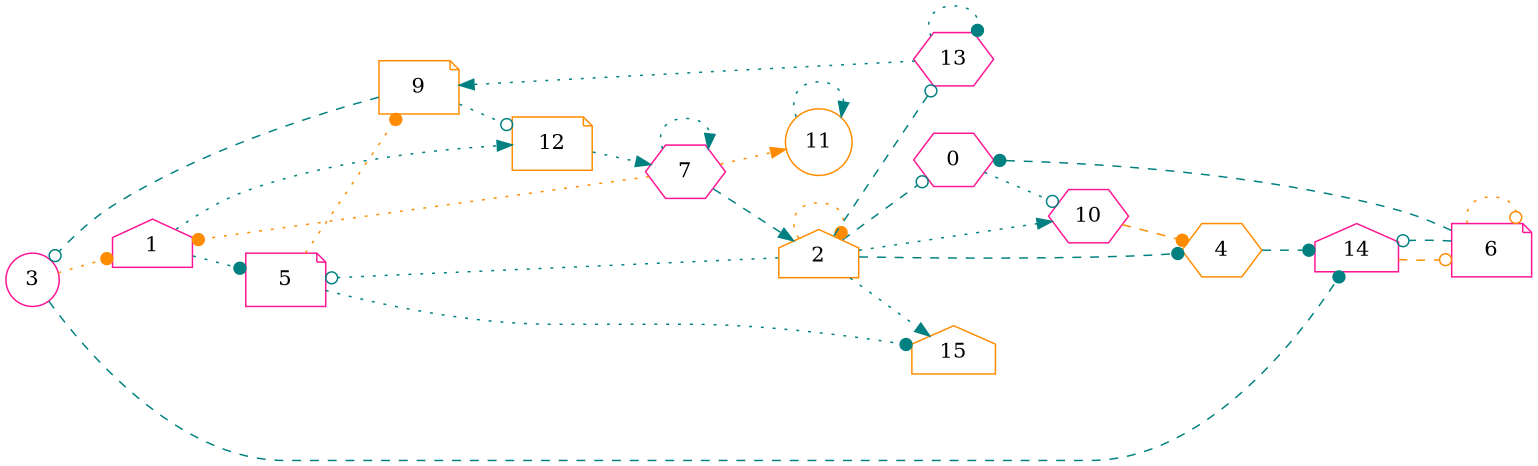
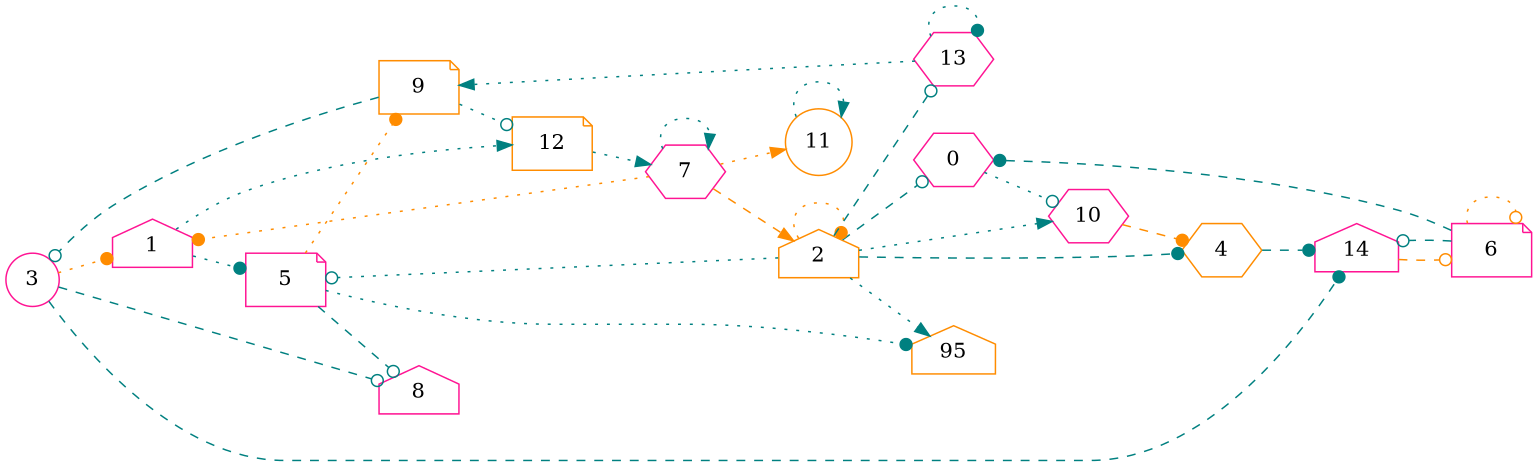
(747, 211) -> (747, 211)
(954, 352) -> (954, 352)
none -> (419, 392)
